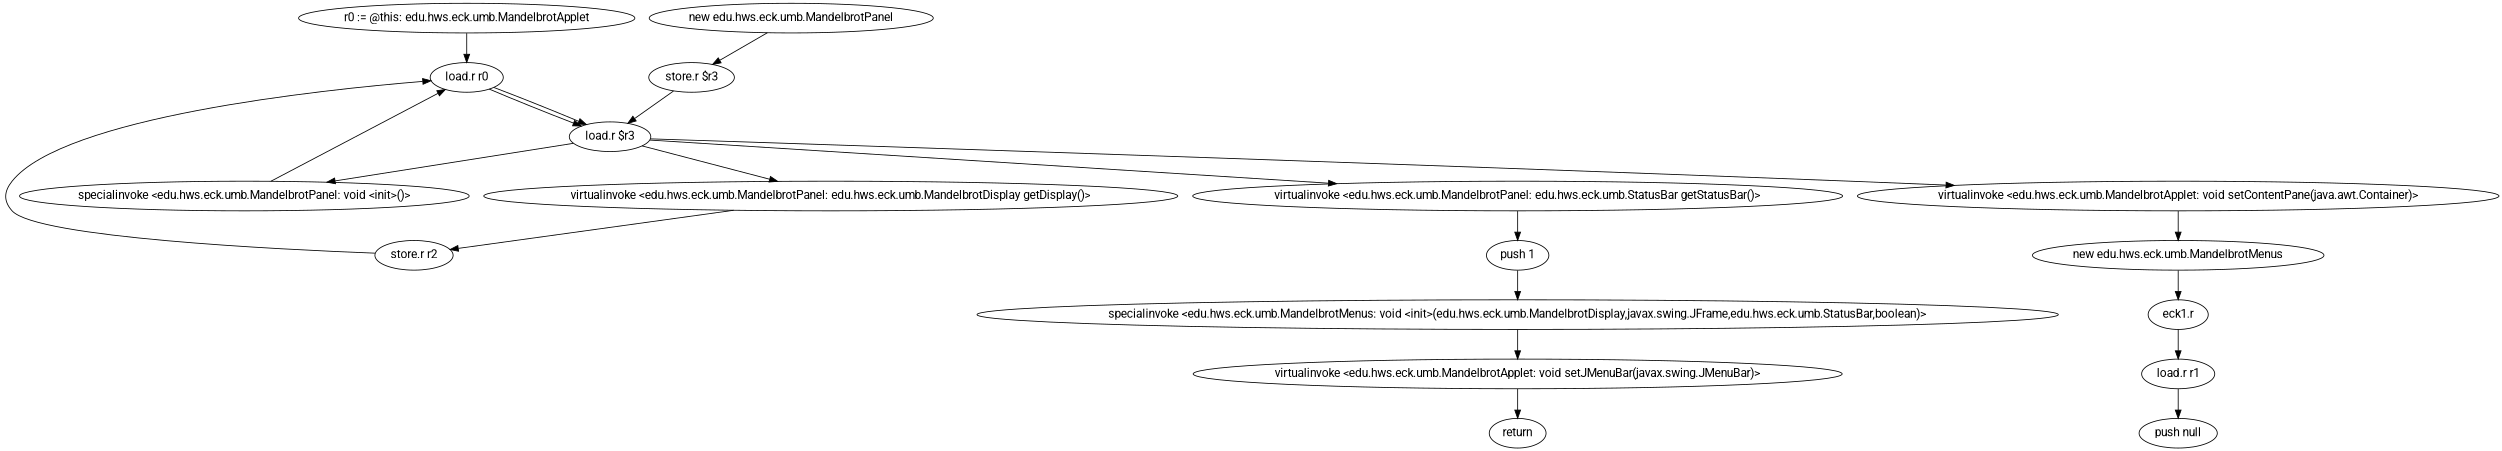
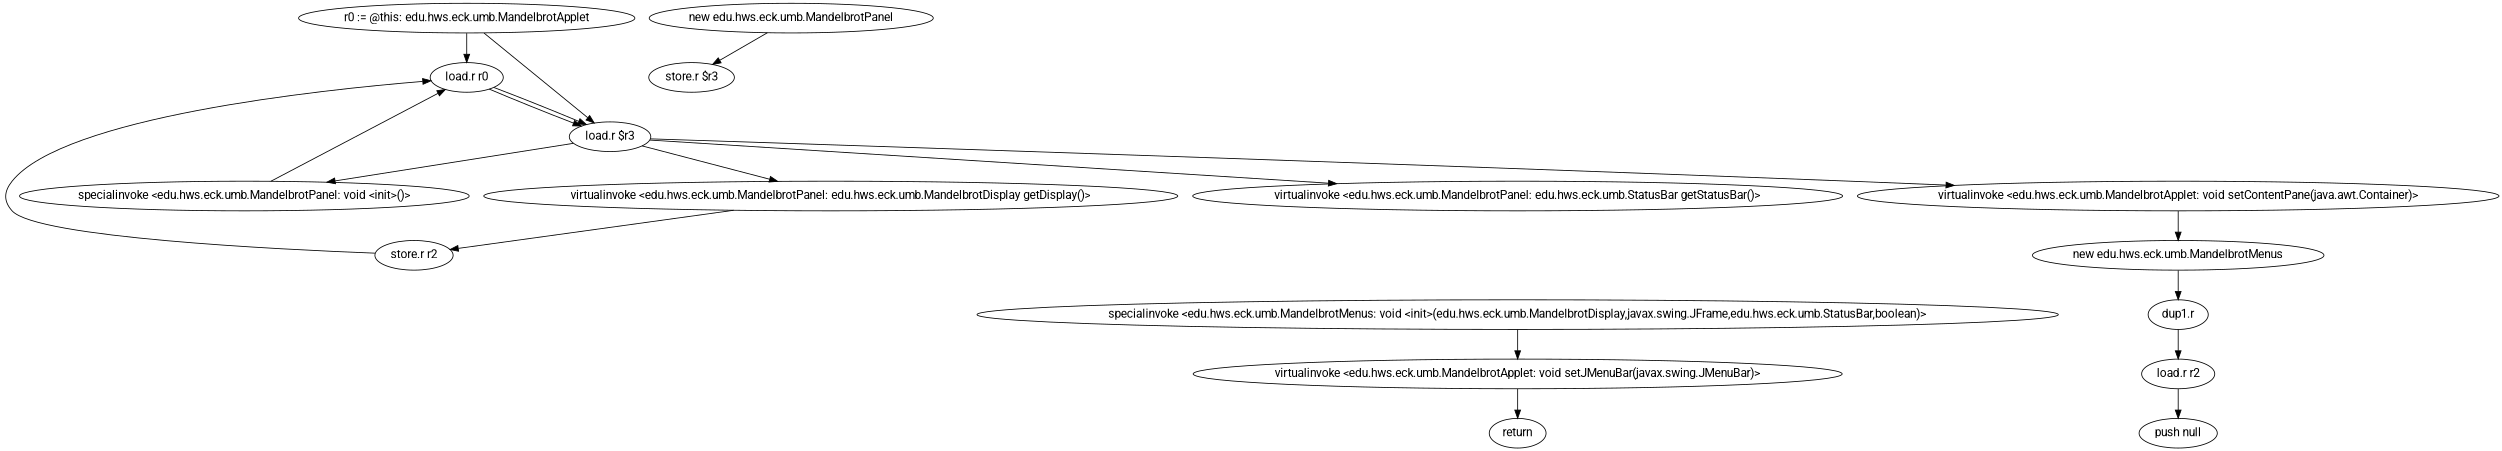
(654, 105) -> (536, 75)
(1518, 255) -> none
(2178, 315) -> (2178, 315)
(2178, 374) -> (2178, 374)
